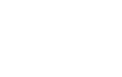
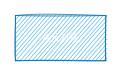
none -> (60, 38)
